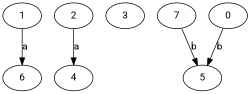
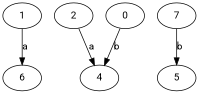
(125, 16) -> none
(217, 44) -> (114, 44)
